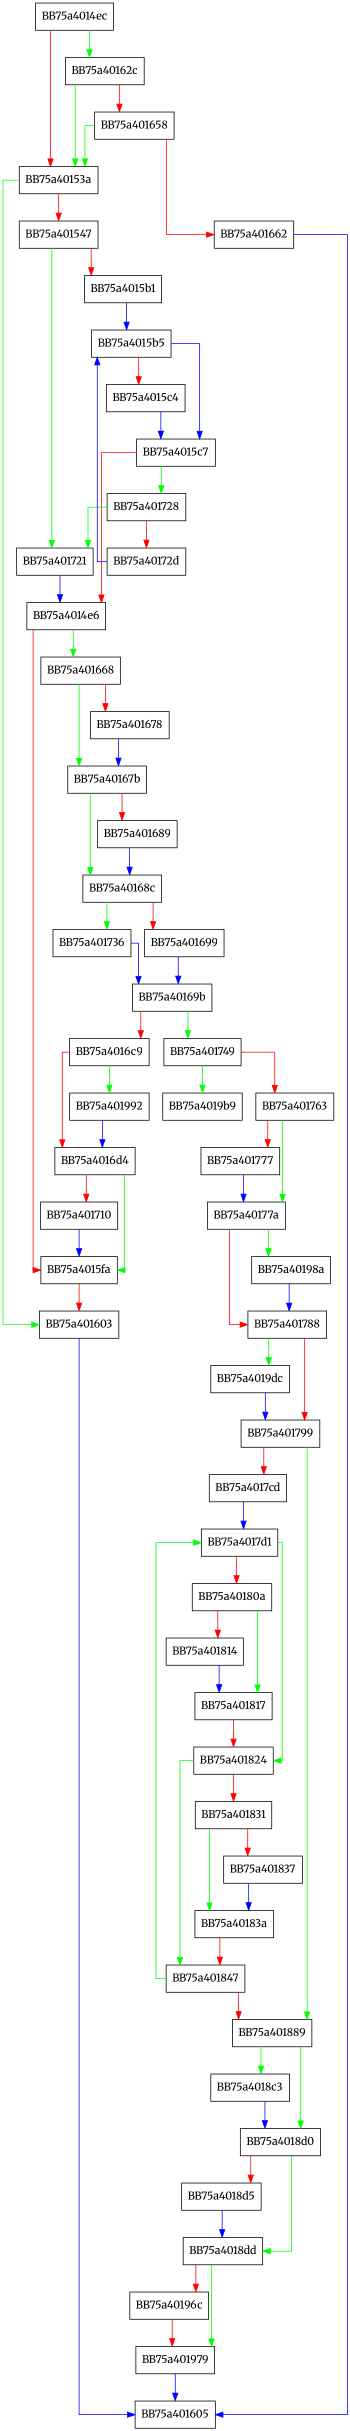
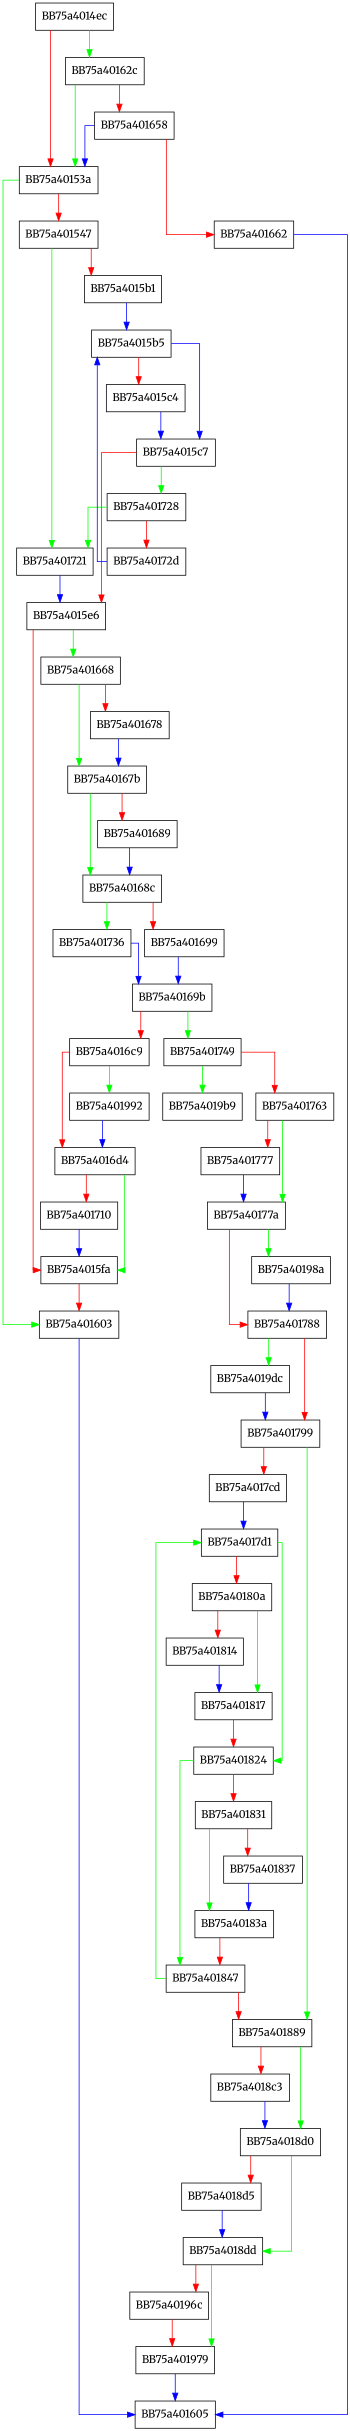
(85, 137) -> (85, 137)
(66, 616) -> (66, 616)
(261, 2057) -> (261, 2057)
